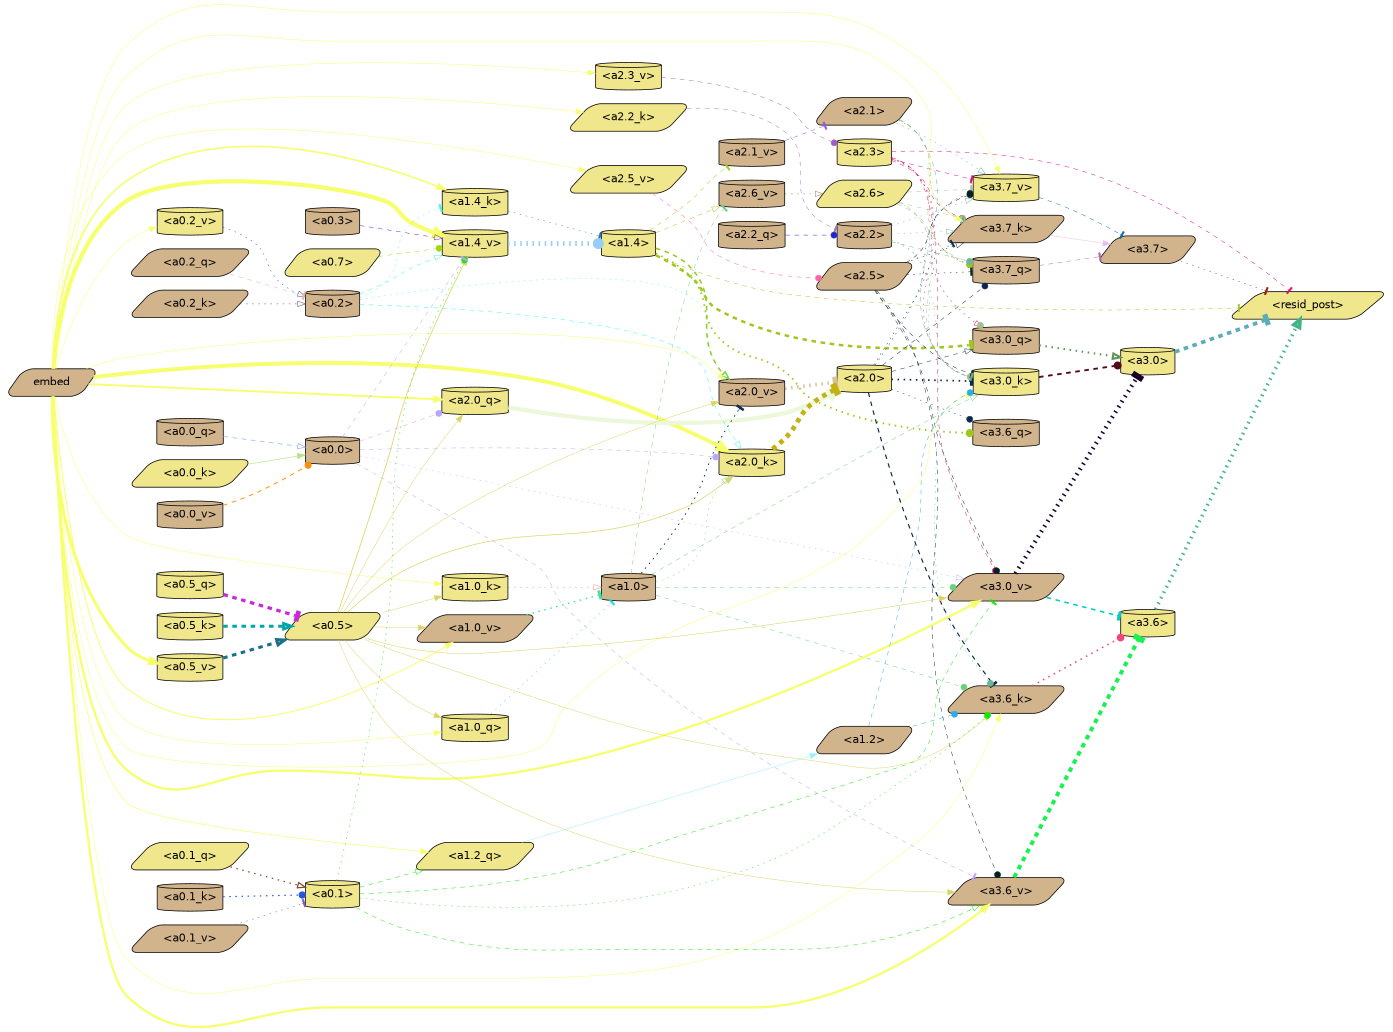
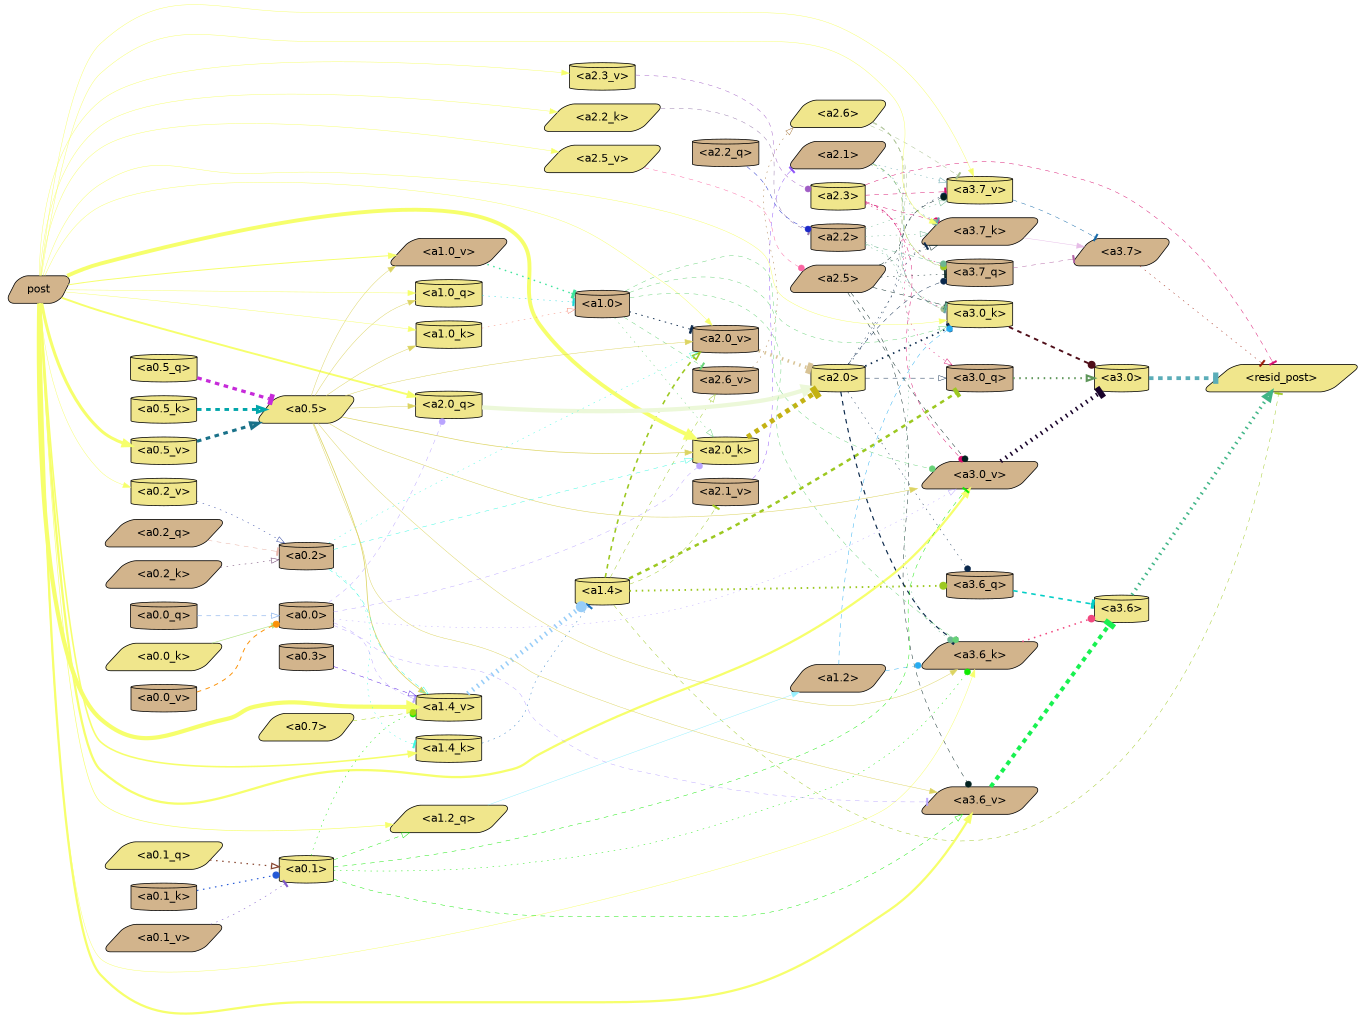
(933, 265) -> none
(52, 383) -> (39, 290)
(1082, 607) -> (1052, 597)
